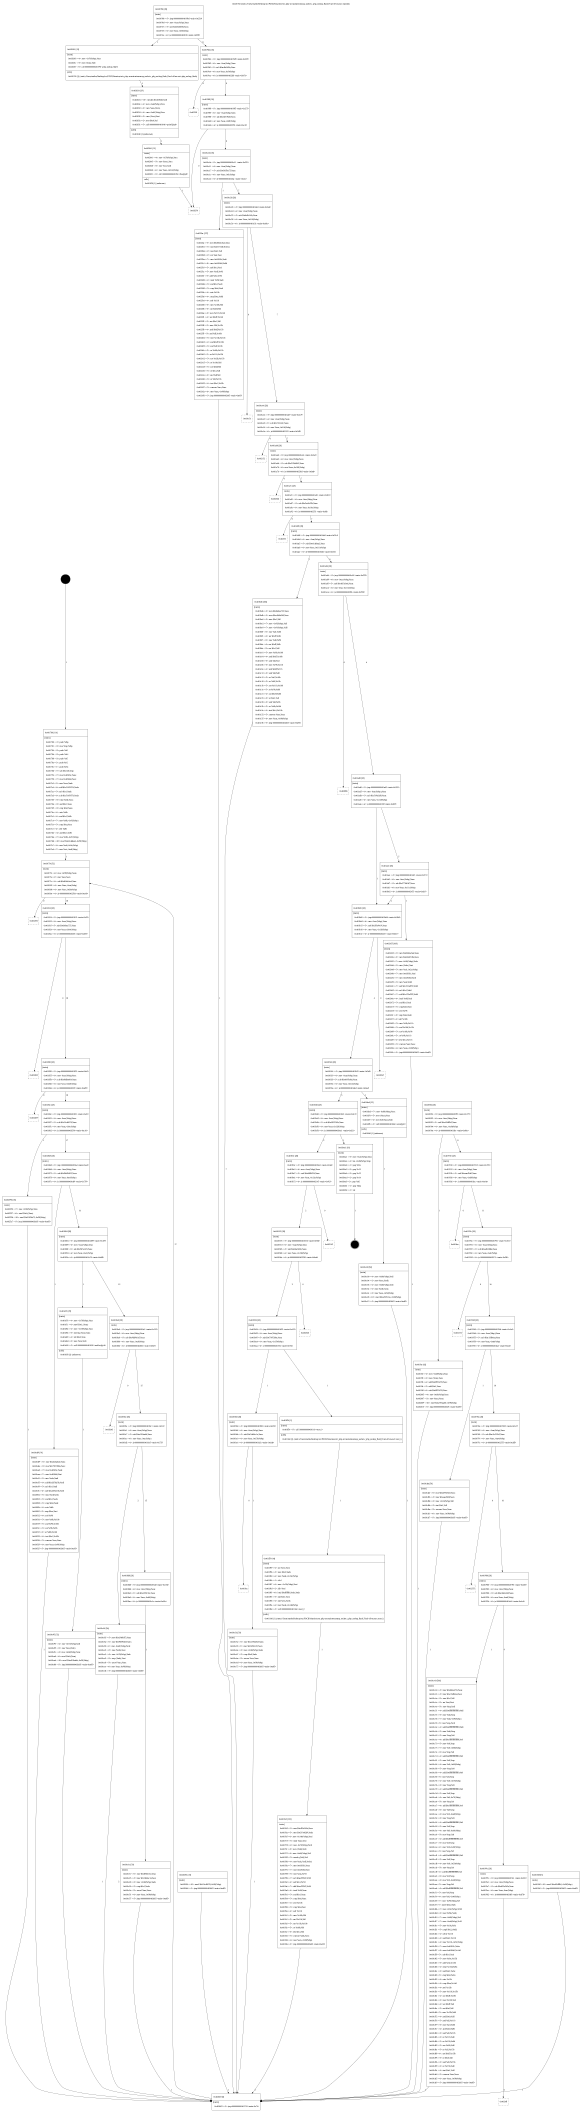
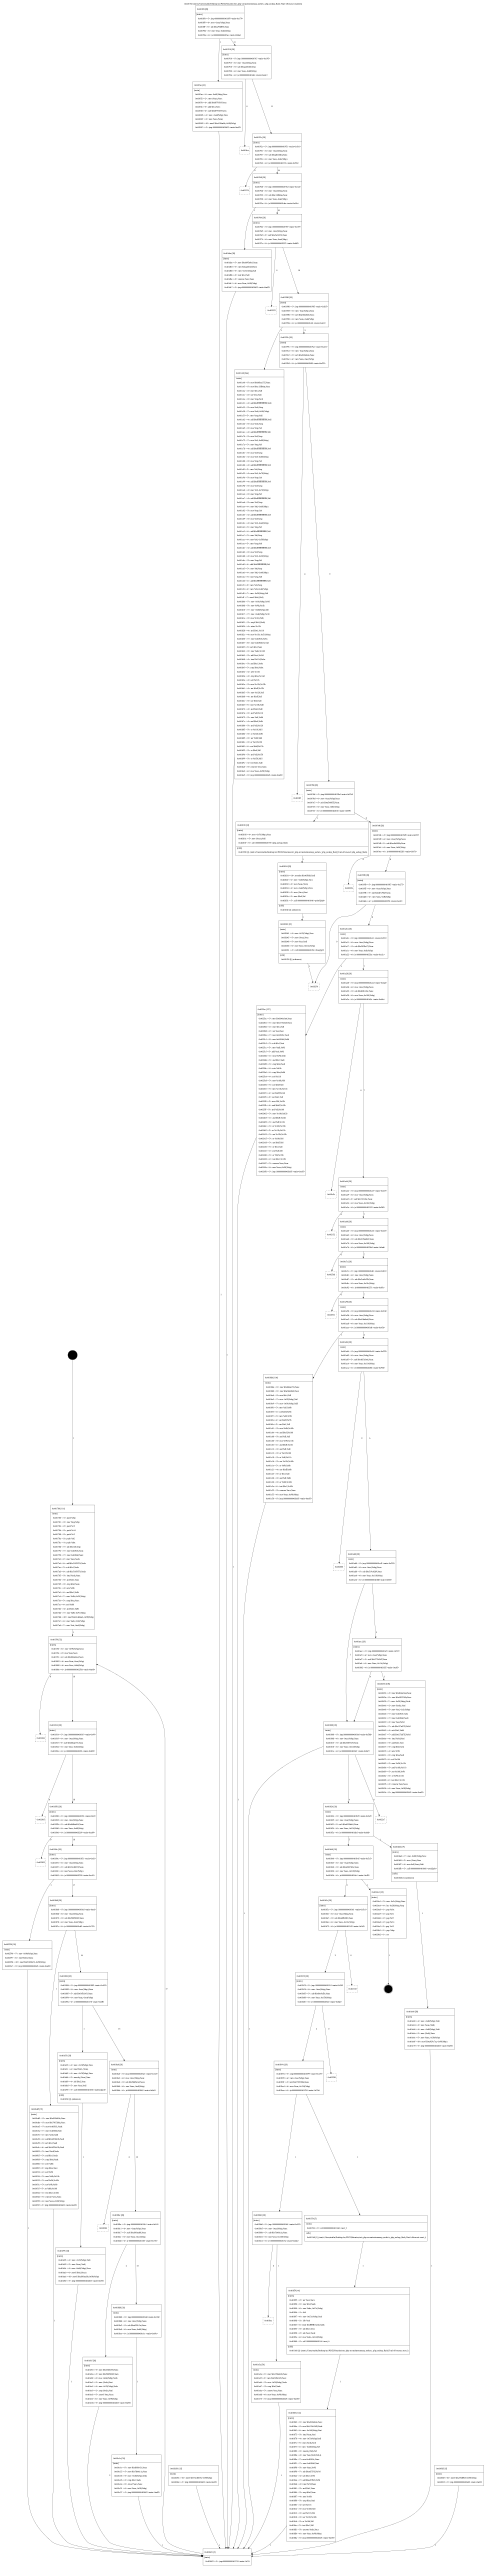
none -> (319, 574)
(411, 1646) -> (249, 2129)
